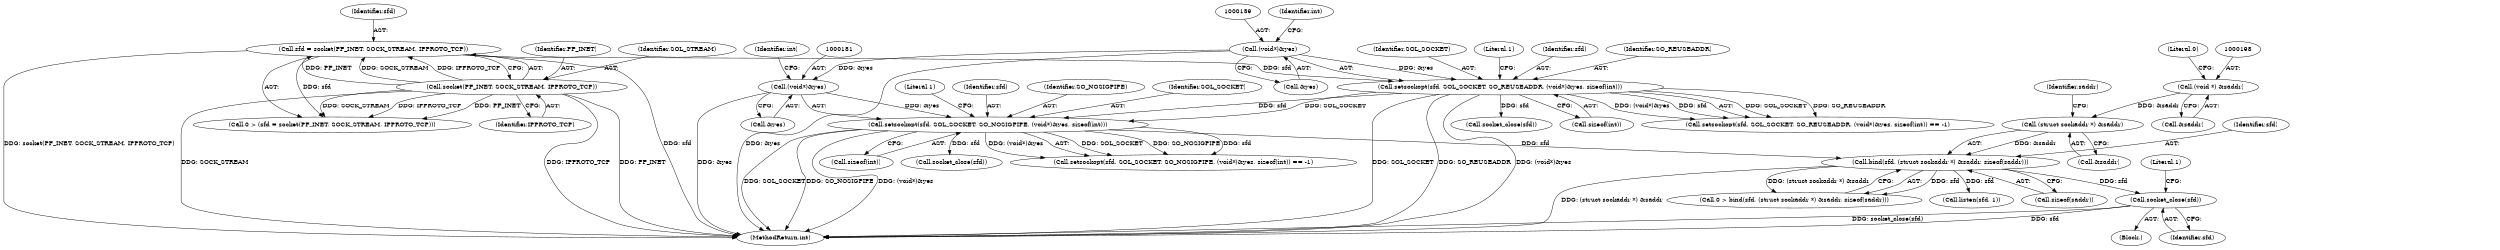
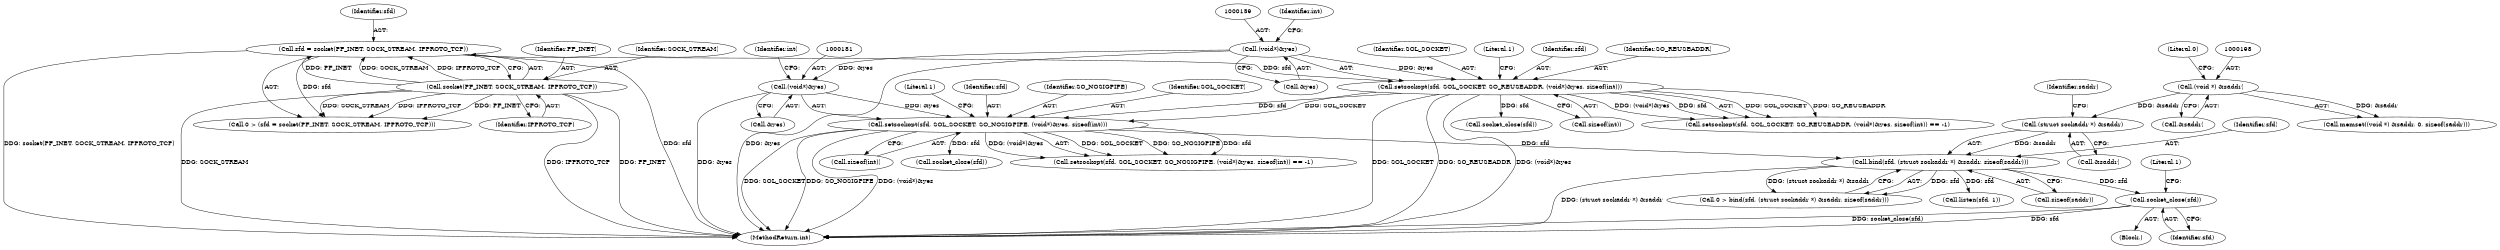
(677, 49) -> (677, 49)
none -> (2397, 125)
